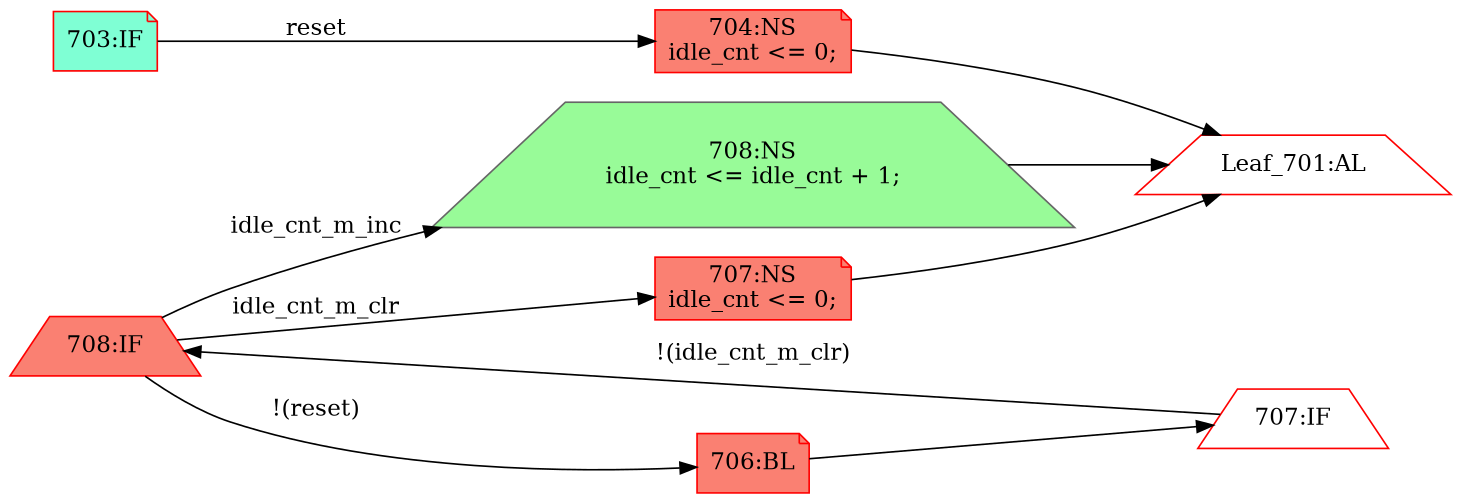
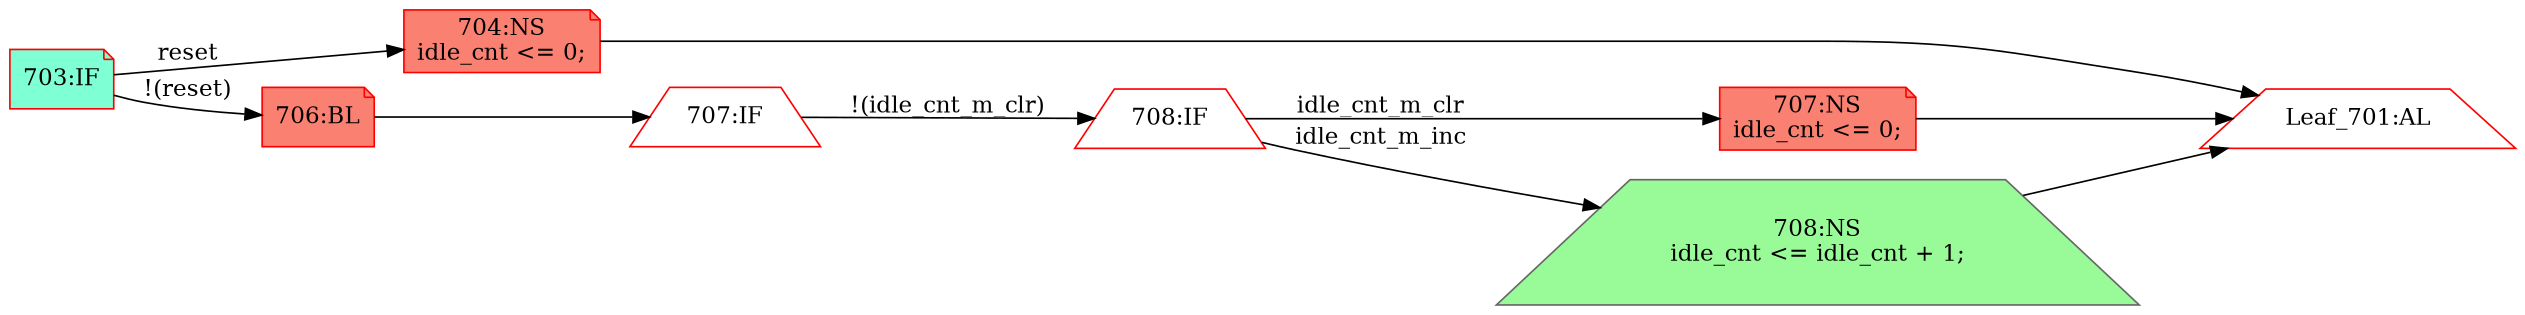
(105, 346) -> (1170, 119)
(405, 459) -> (179, 108)
